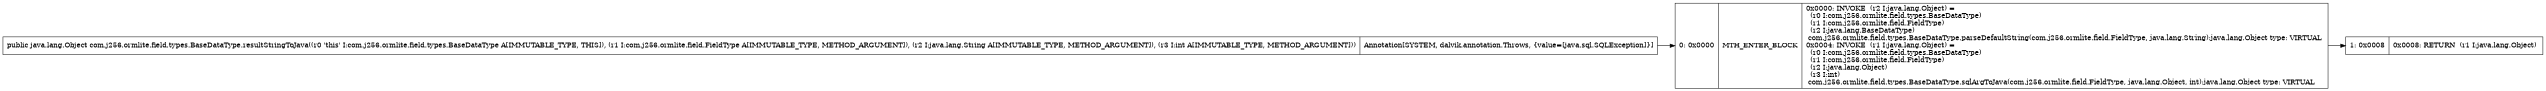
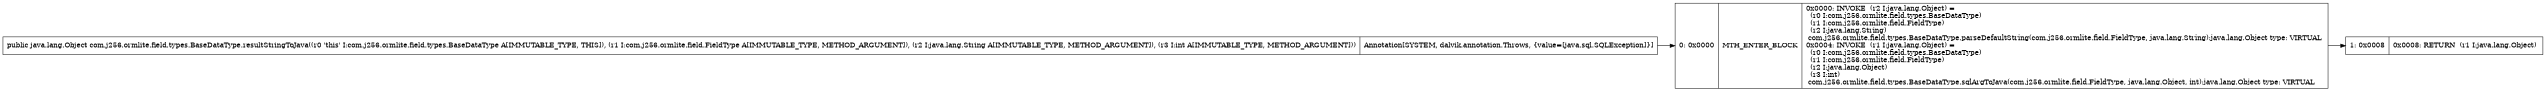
(1860, 31) -> (1846, 31)
